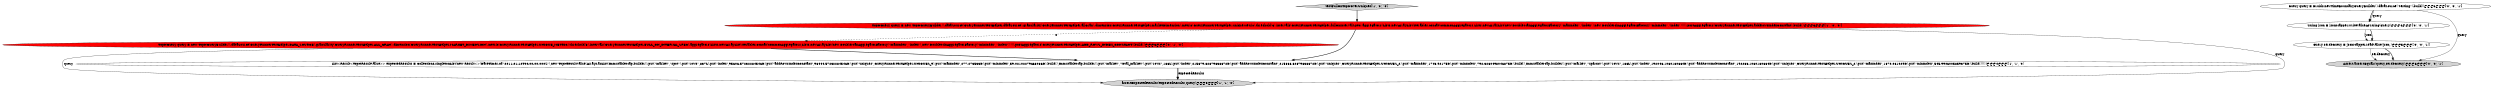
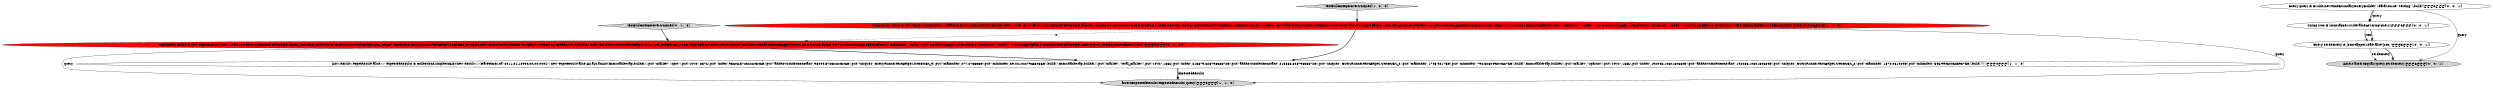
none -> (659, 26)
